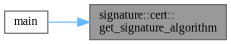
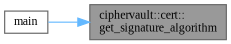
(158, 22) -> (158, 22)
